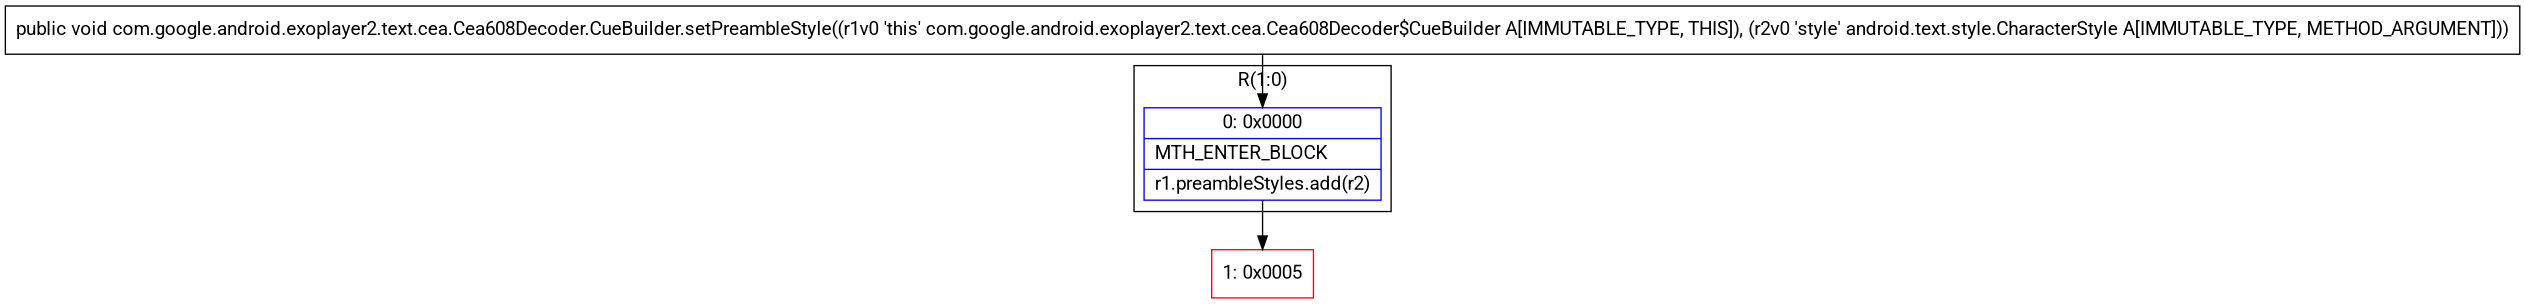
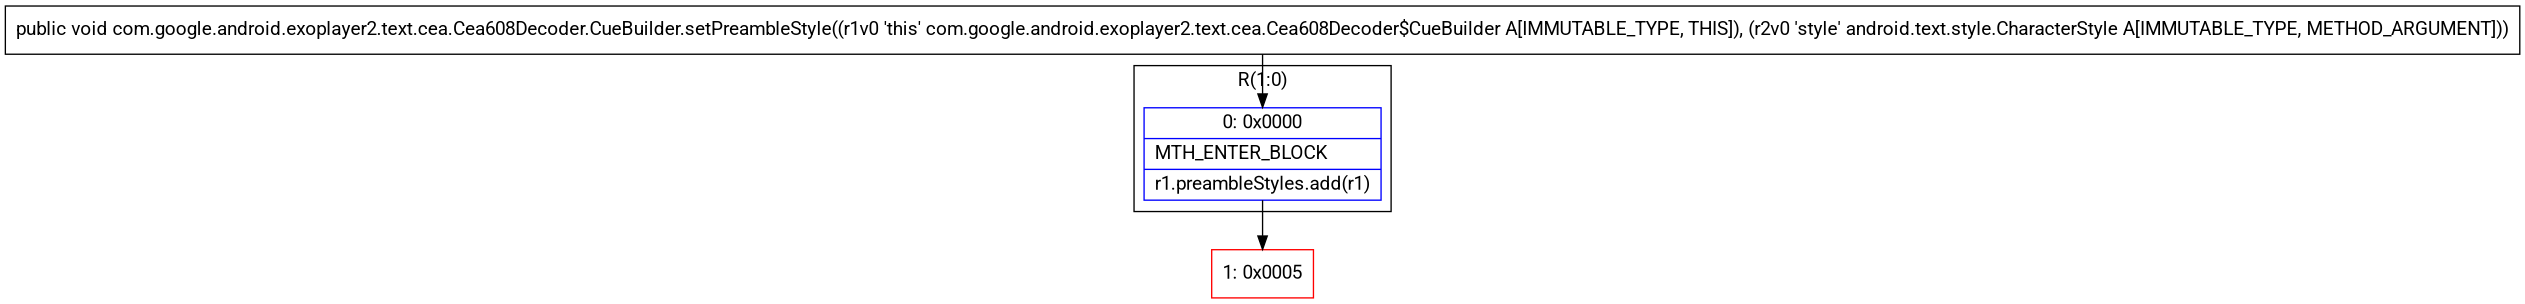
(1263, 184) -> (1263, 184)
